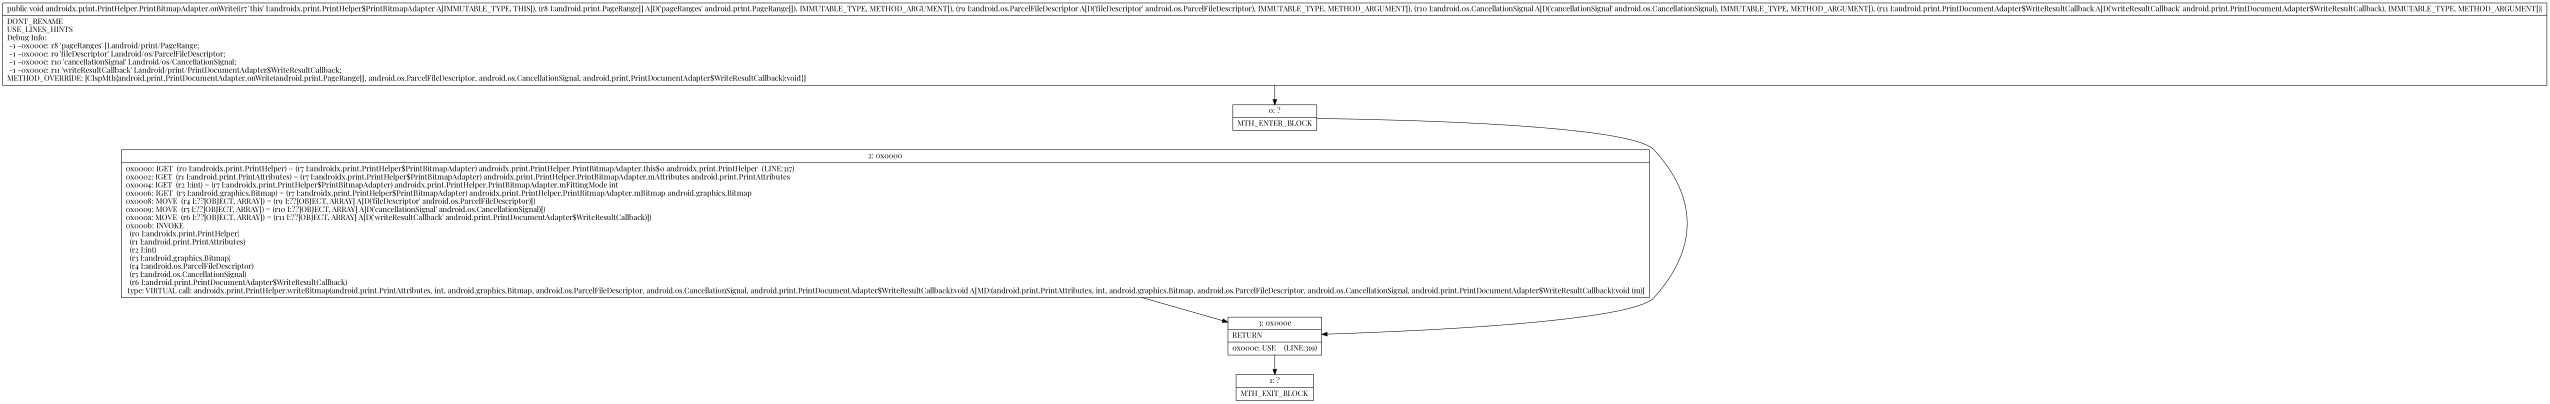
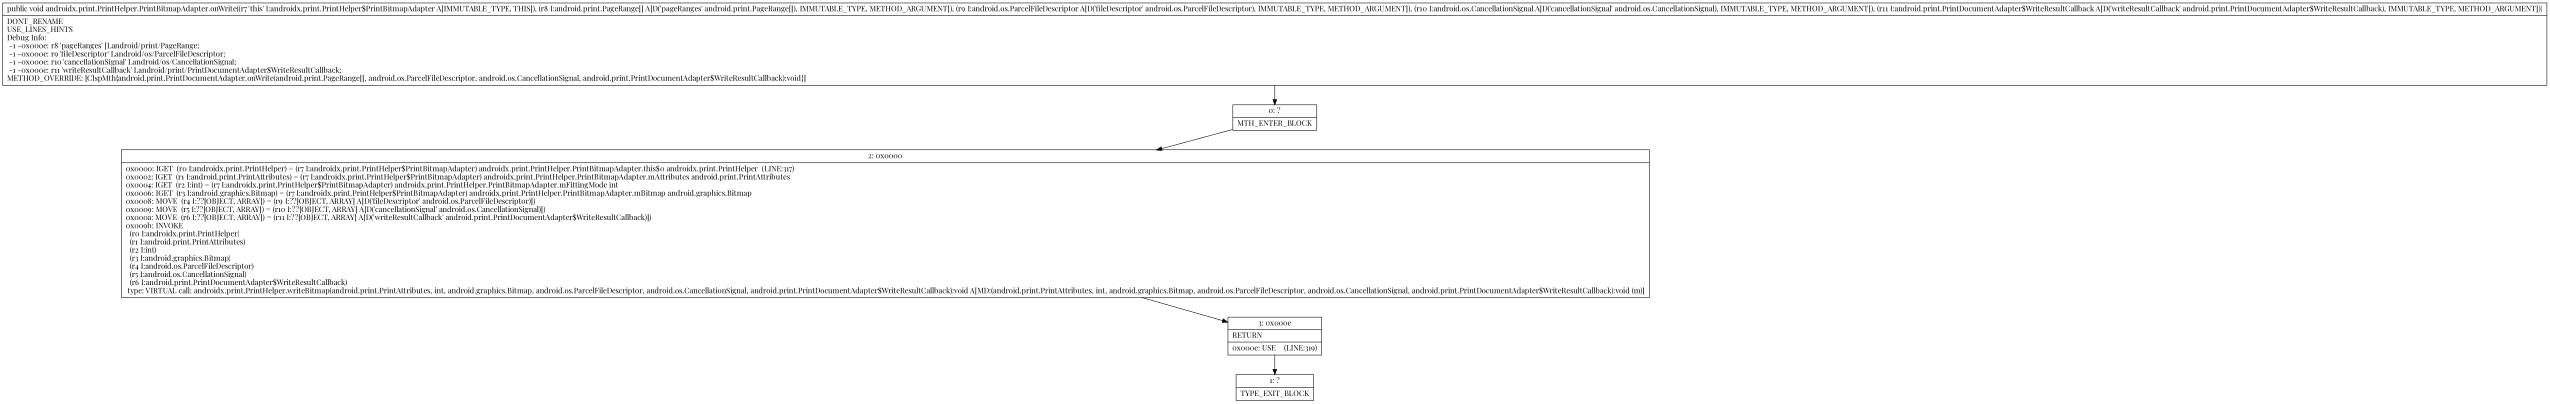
(1687, 219) -> (1197, 139)
(157, 226) -> (157, 226)
(1274, 394) -> (1275, 394)
